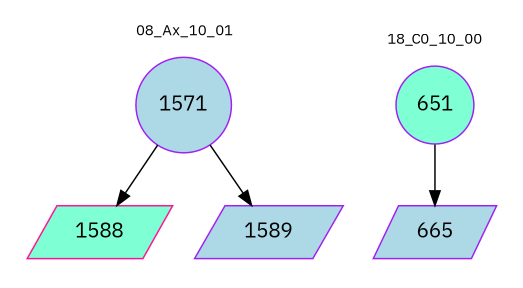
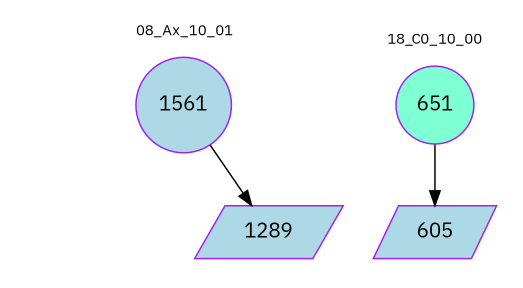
(184, 105) -> (184, 105)
(100, 232) -> none
(269, 232) -> (269, 232)
(435, 232) -> (435, 232)
